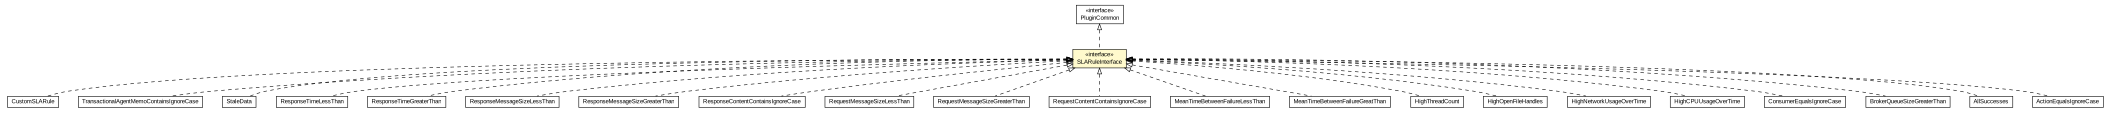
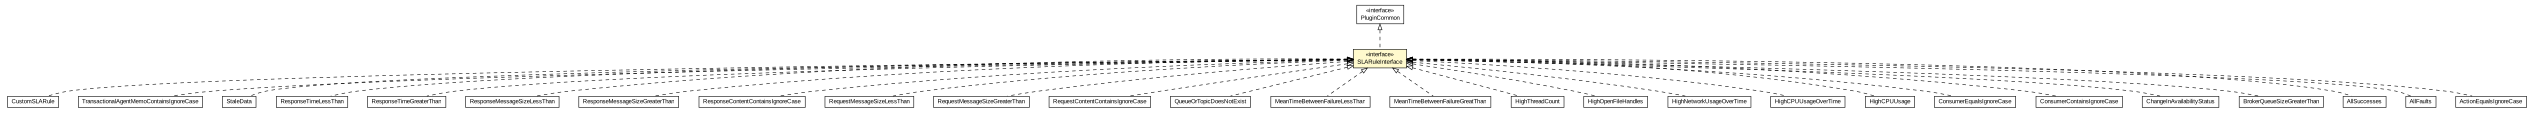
none -> (1210, 102)
none -> (1890, 102)
none -> (2079, 102)
none -> (2181, 102)
none -> (2421, 102)
